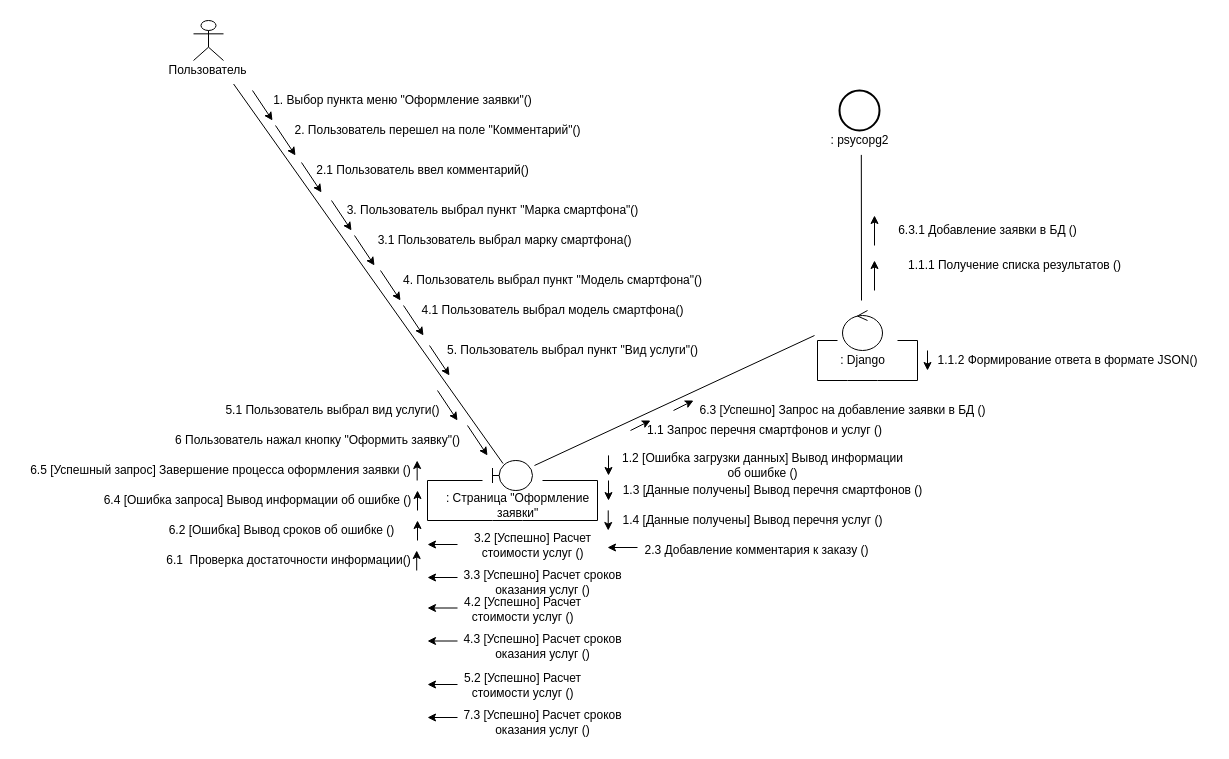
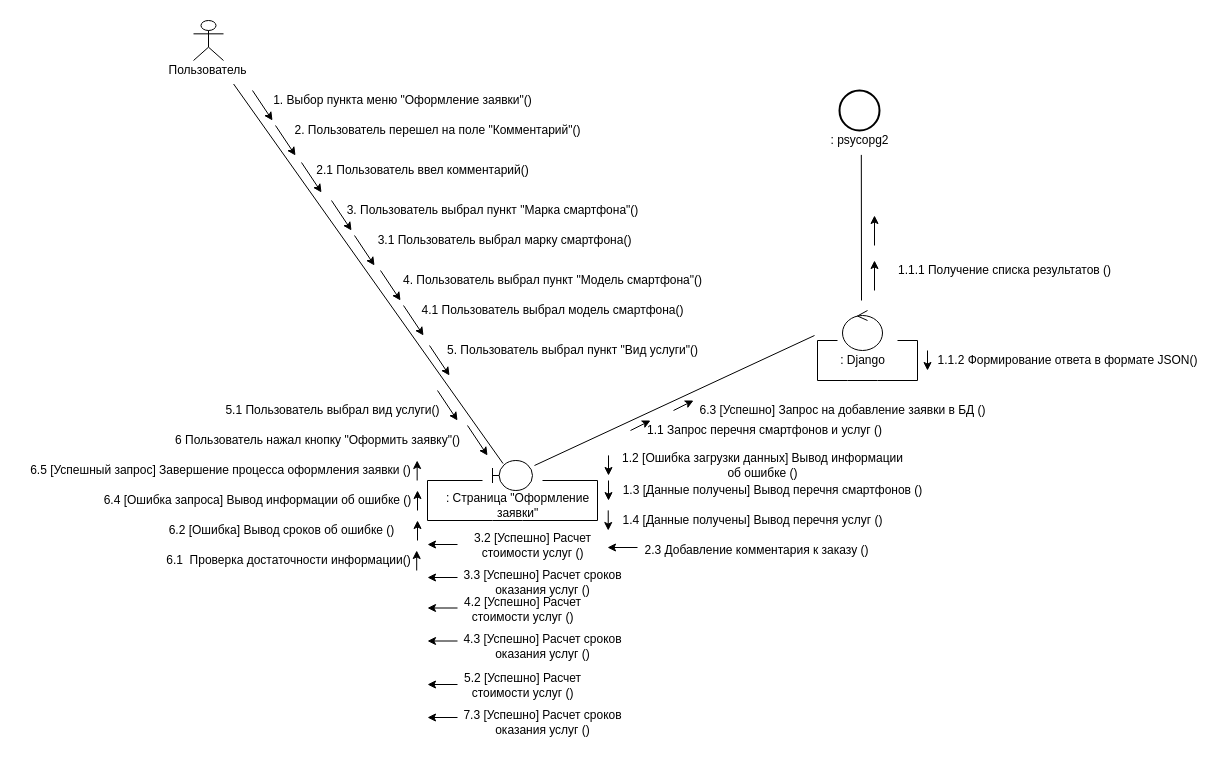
(988, 231) -> none
(1015, 266) -> (1005, 271)
